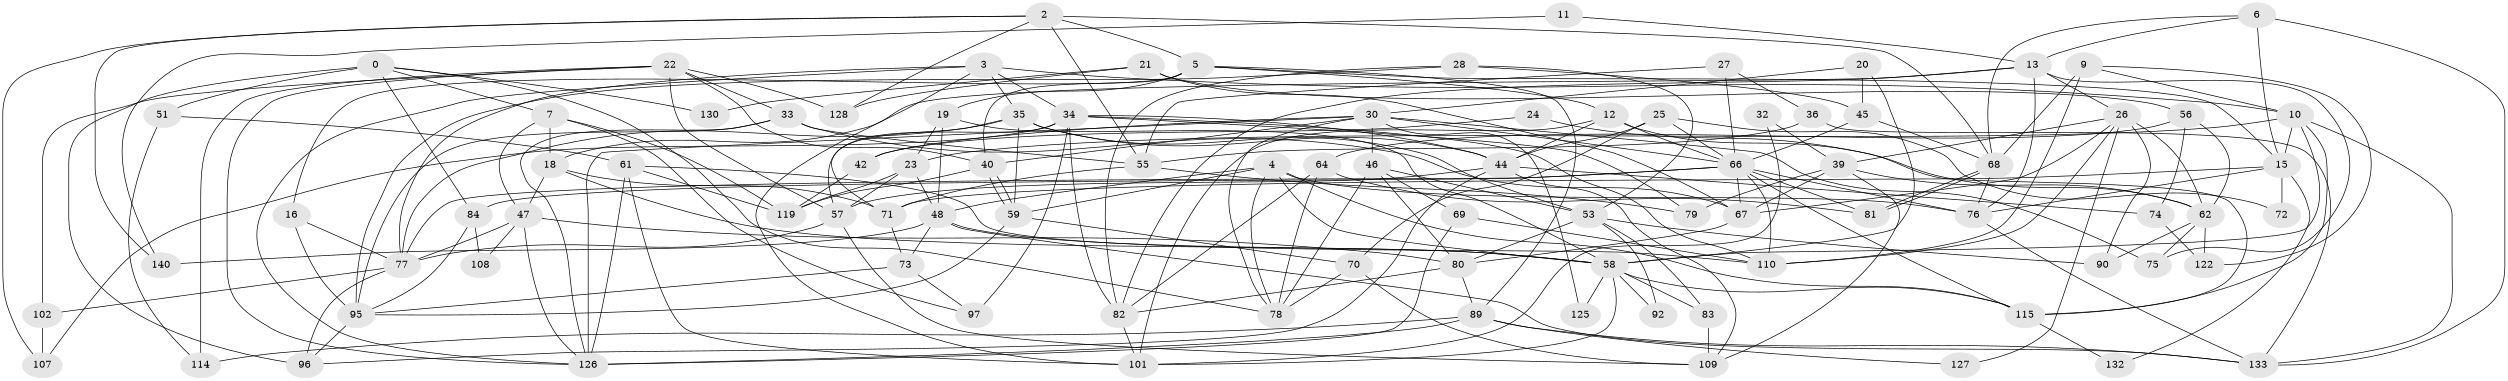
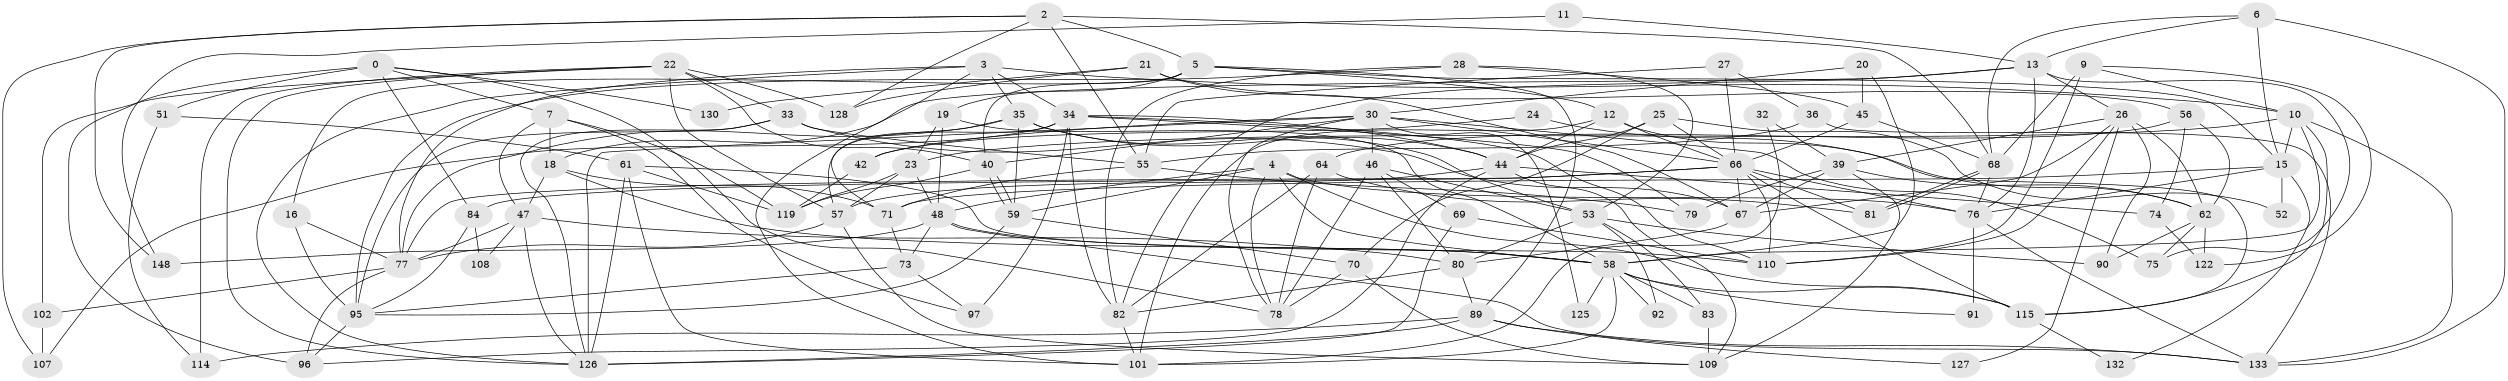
(2282, 215) -> (2282, 215)
(161, 265) -> (161, 265)
none -> (1974, 315)
